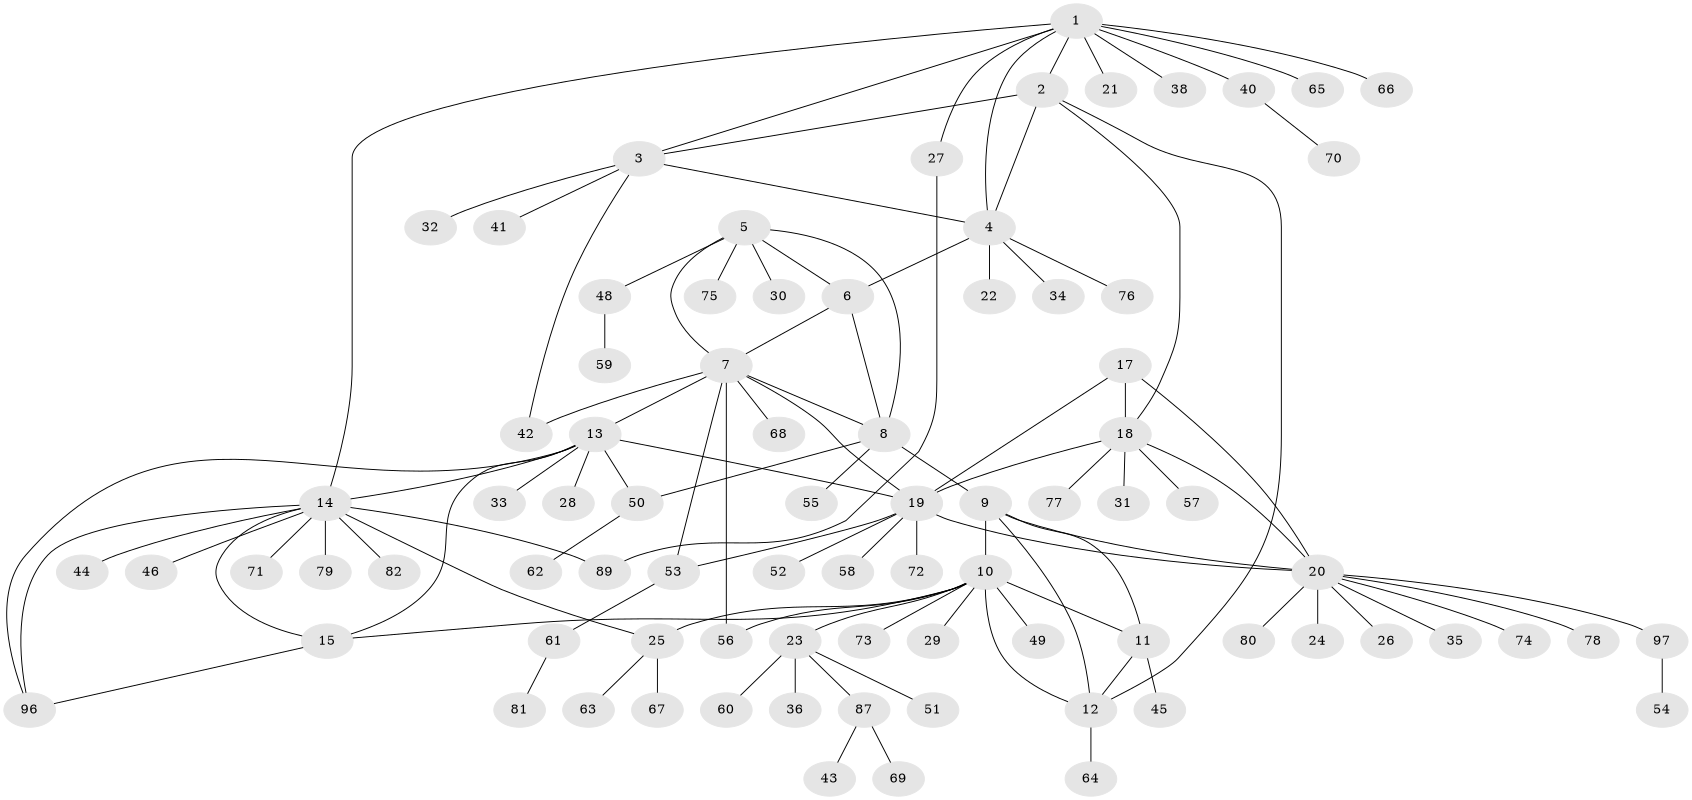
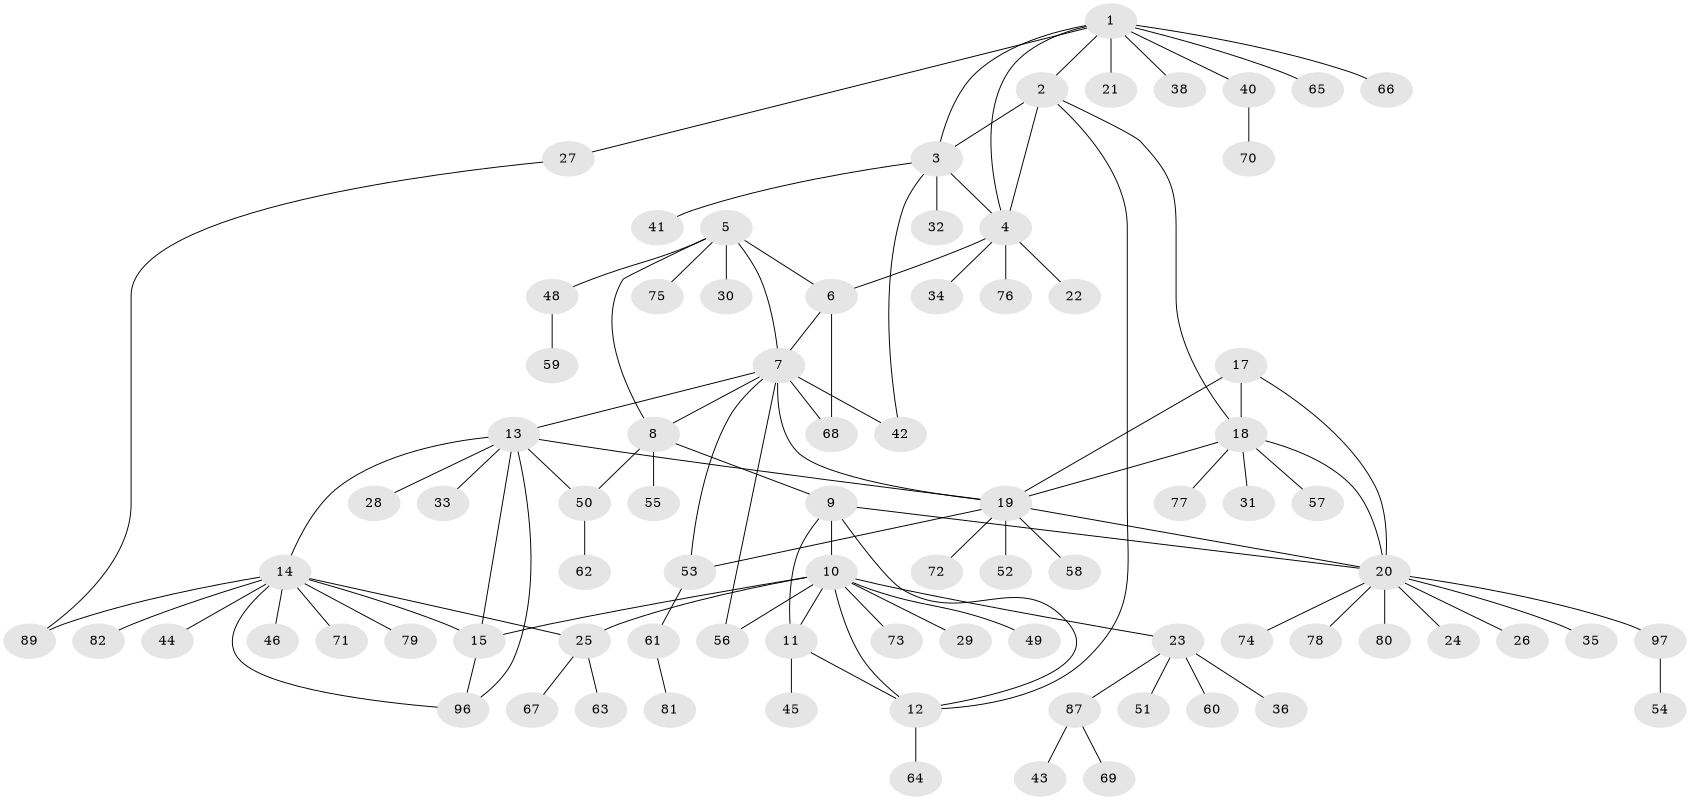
(529, 89) -> none
(866, 366) -> (832, 366)
